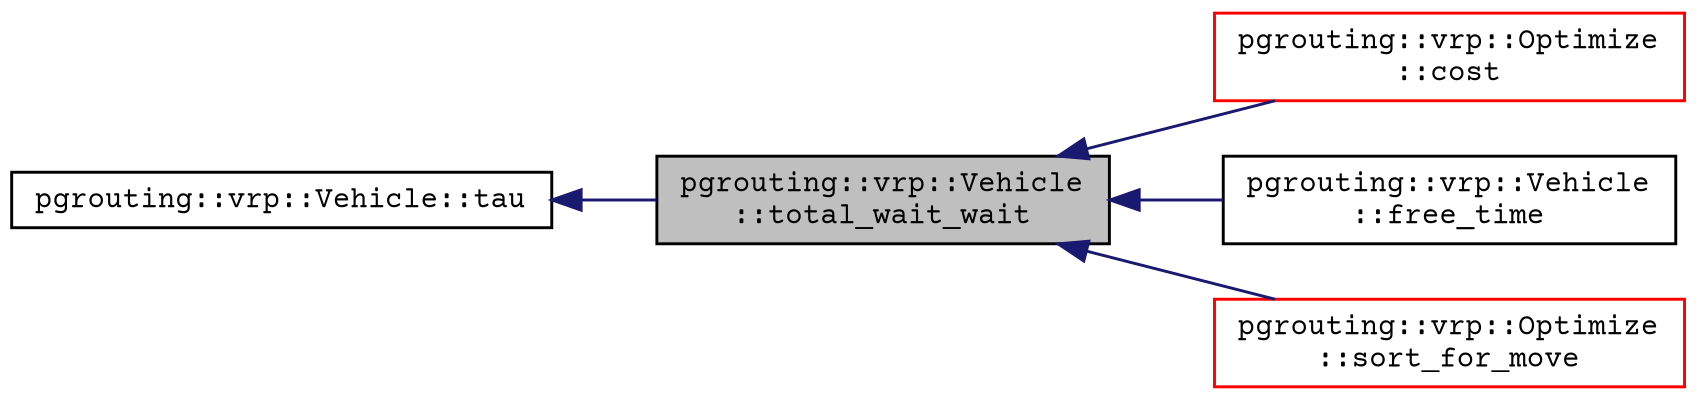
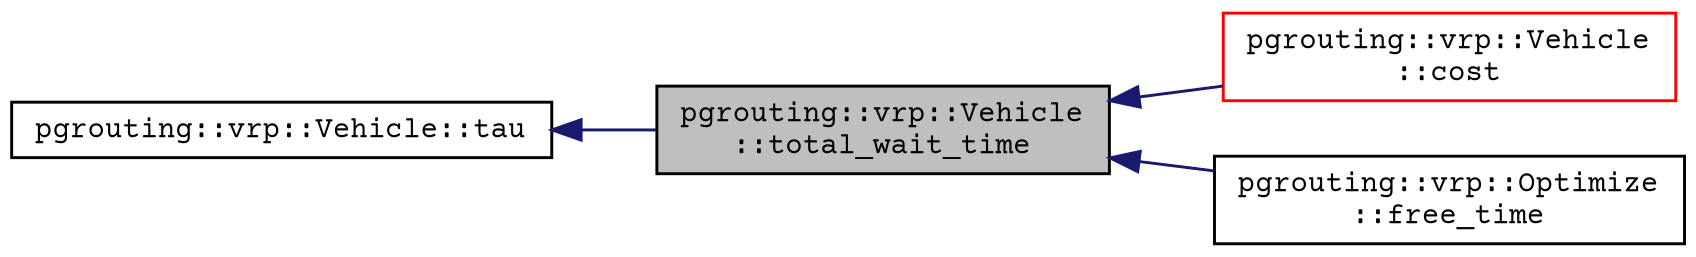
(1450, 57) -> (1450, 57)
(883, 200) -> (883, 130)
(1450, 200) -> (1450, 200)
(1450, 343) -> none
